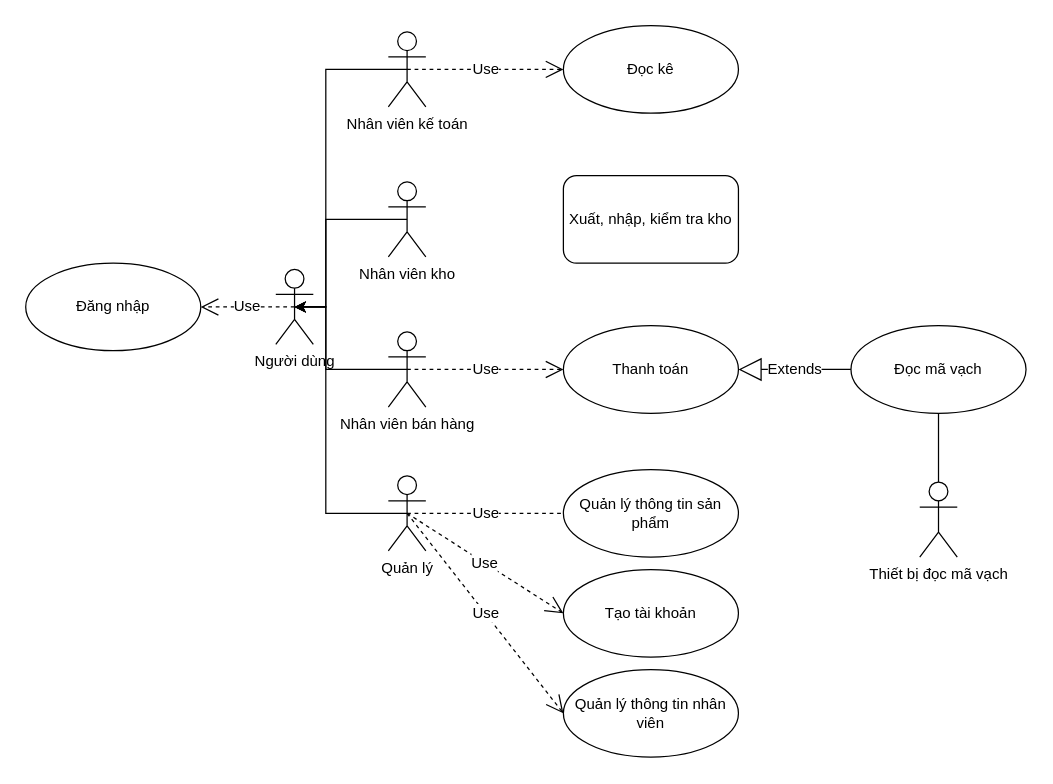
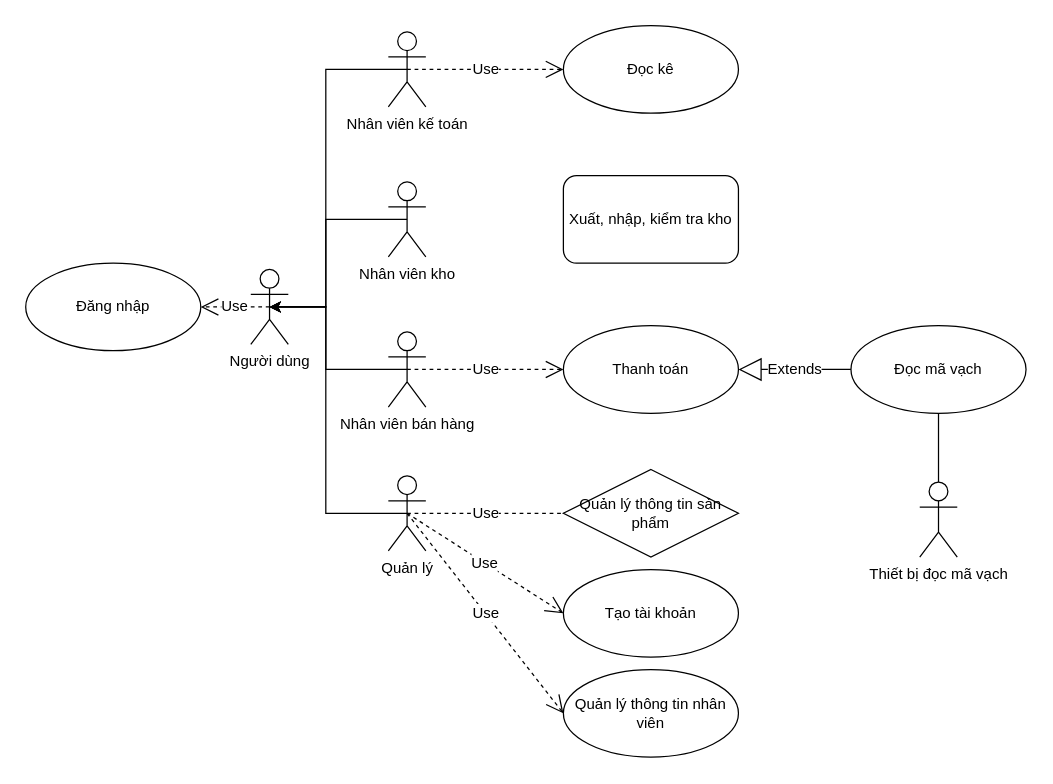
(294, 307) -> (269, 307)
(651, 513) -> (651, 513)
